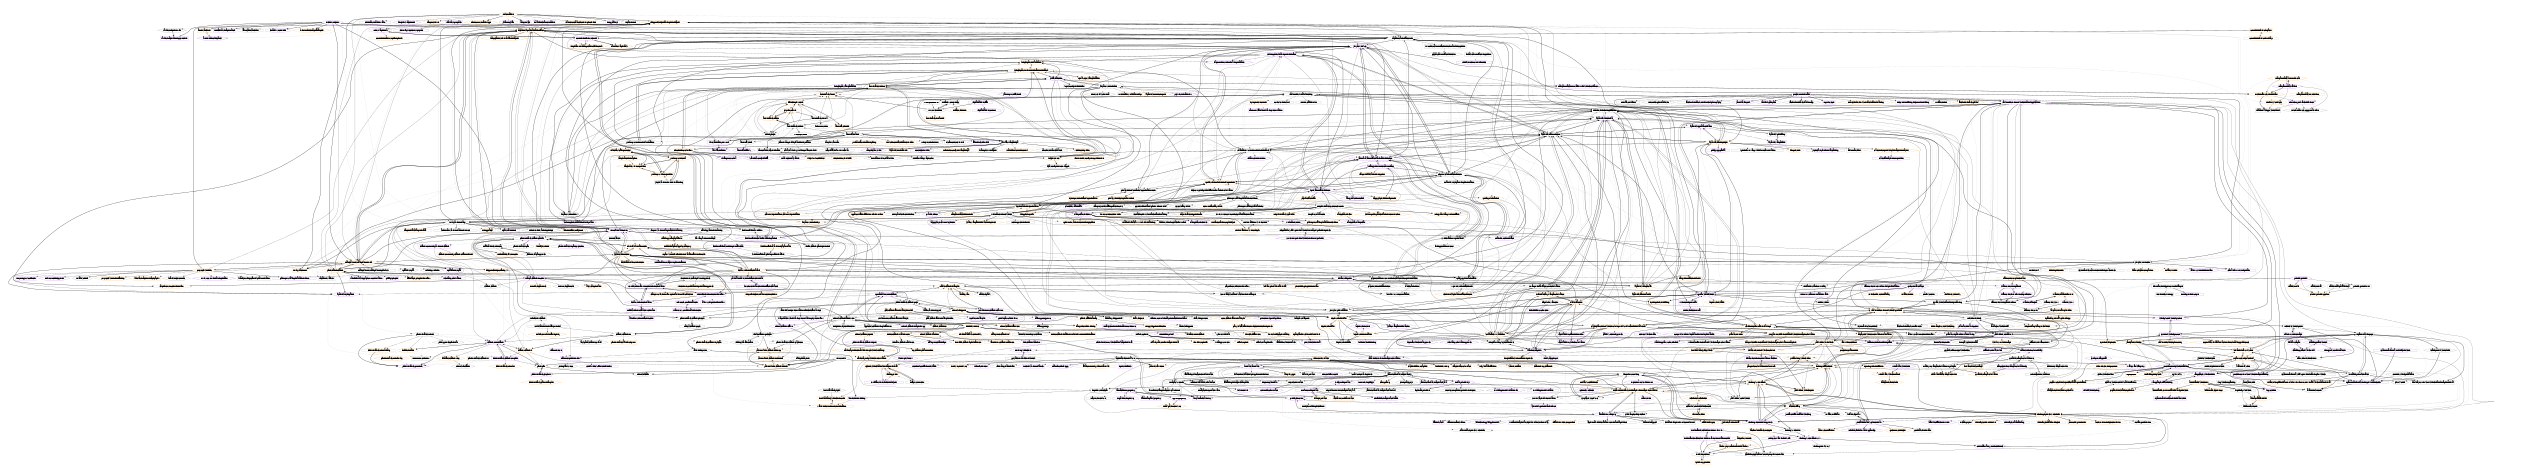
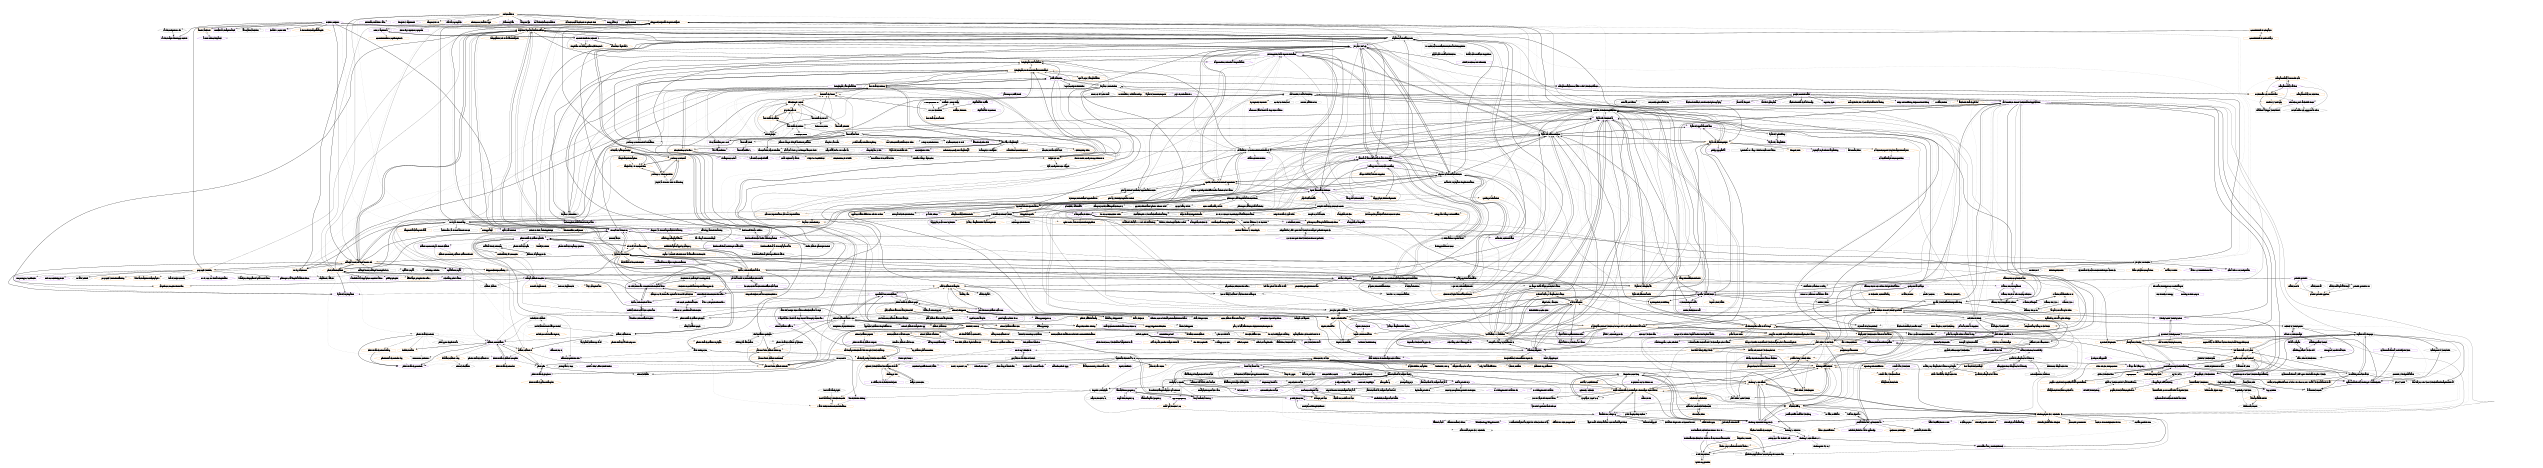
(803, 358) -> none
(1306, 379) -> (1322, 380)
